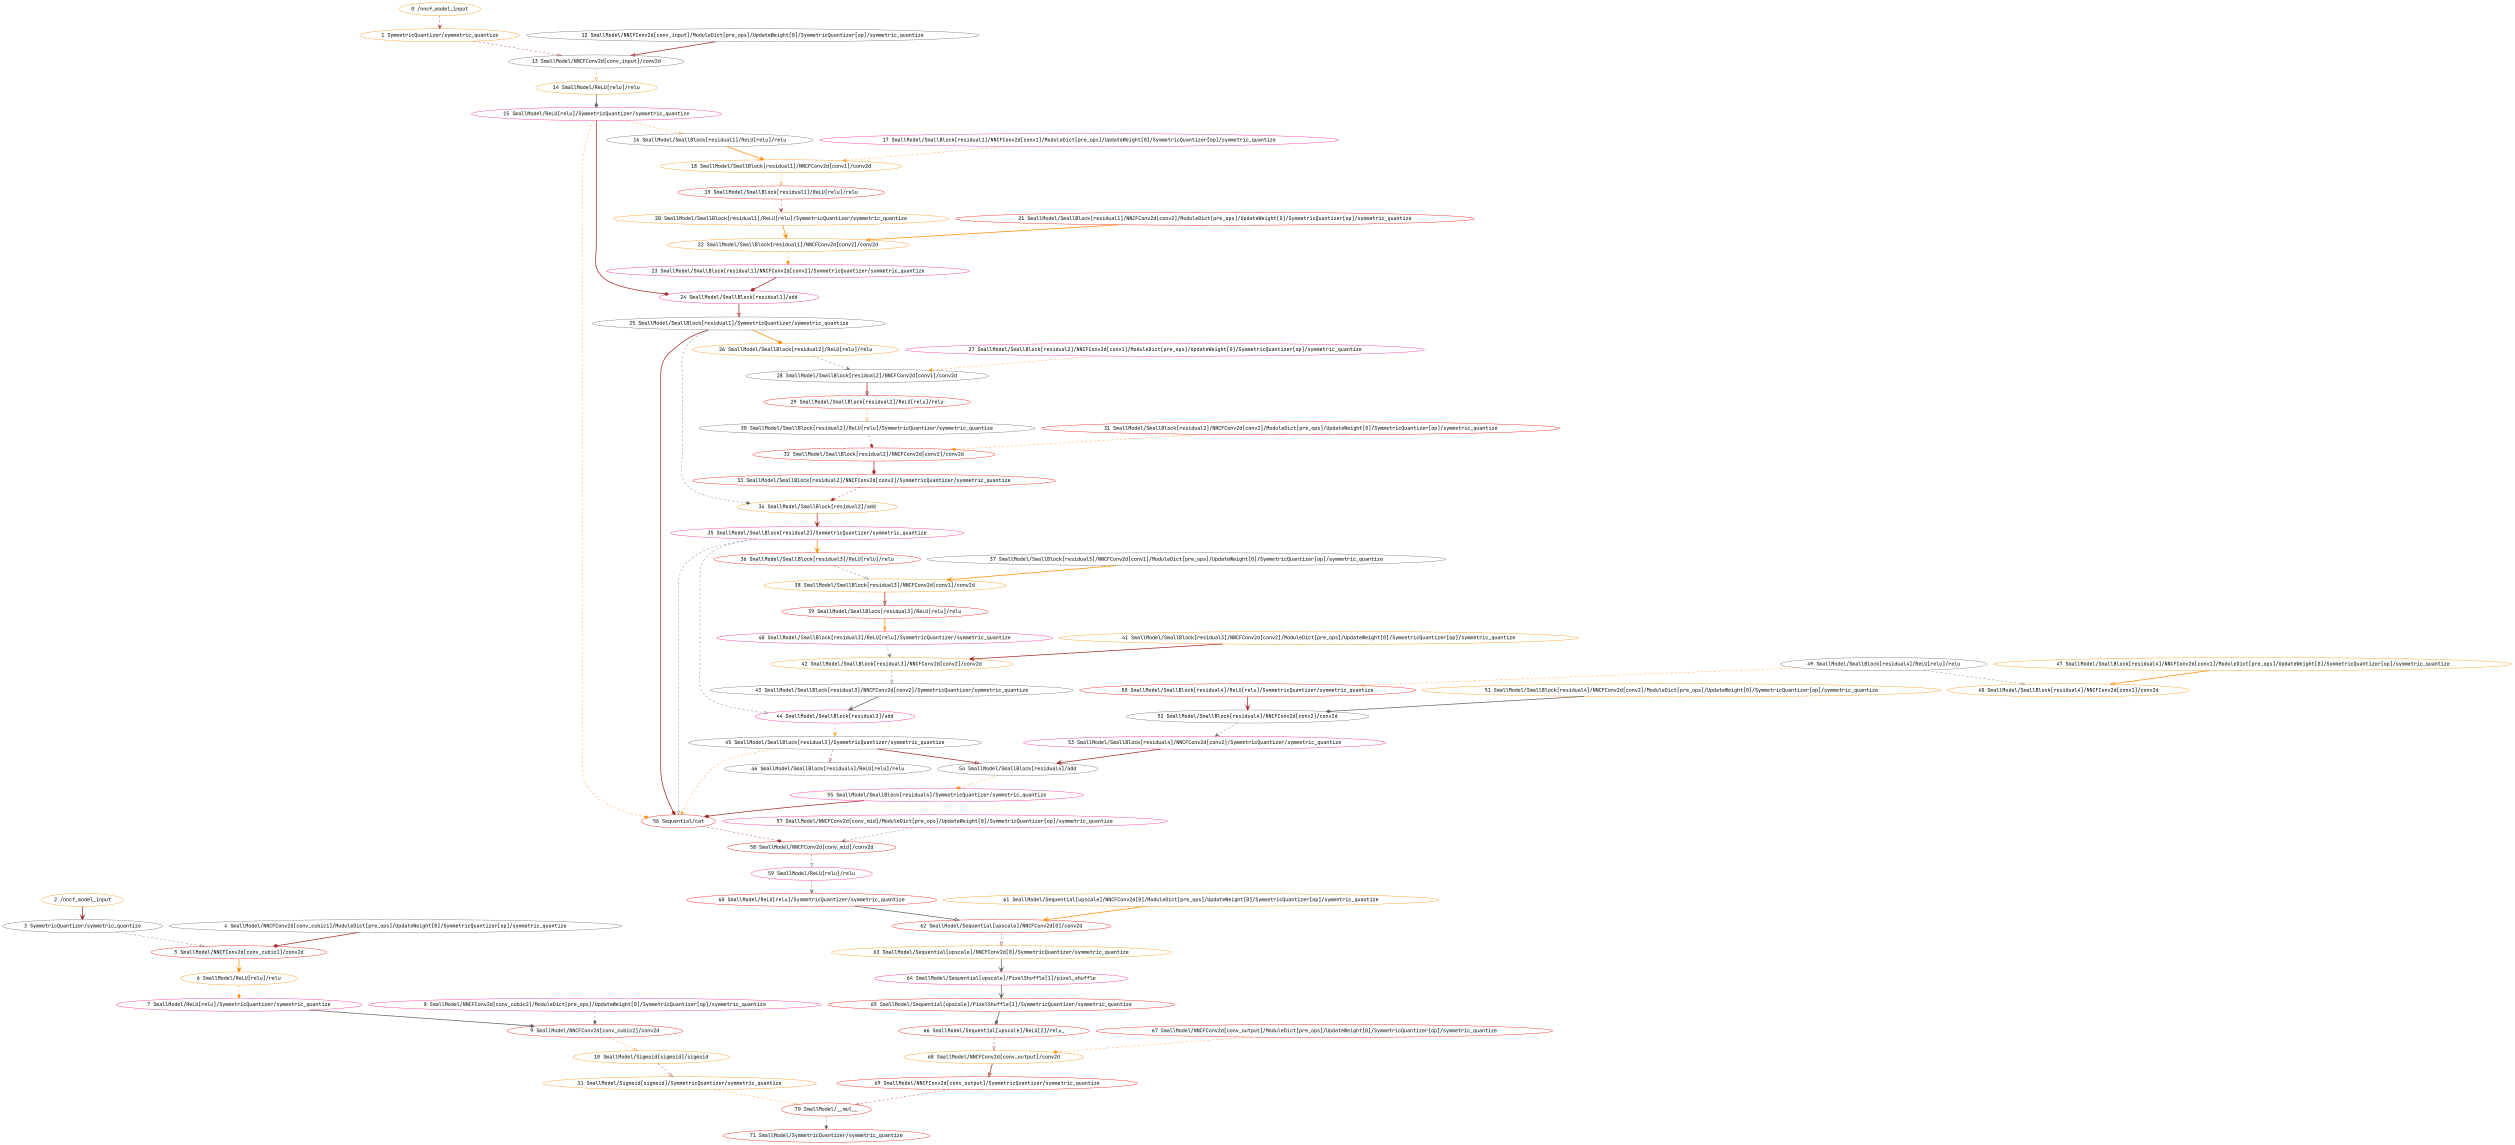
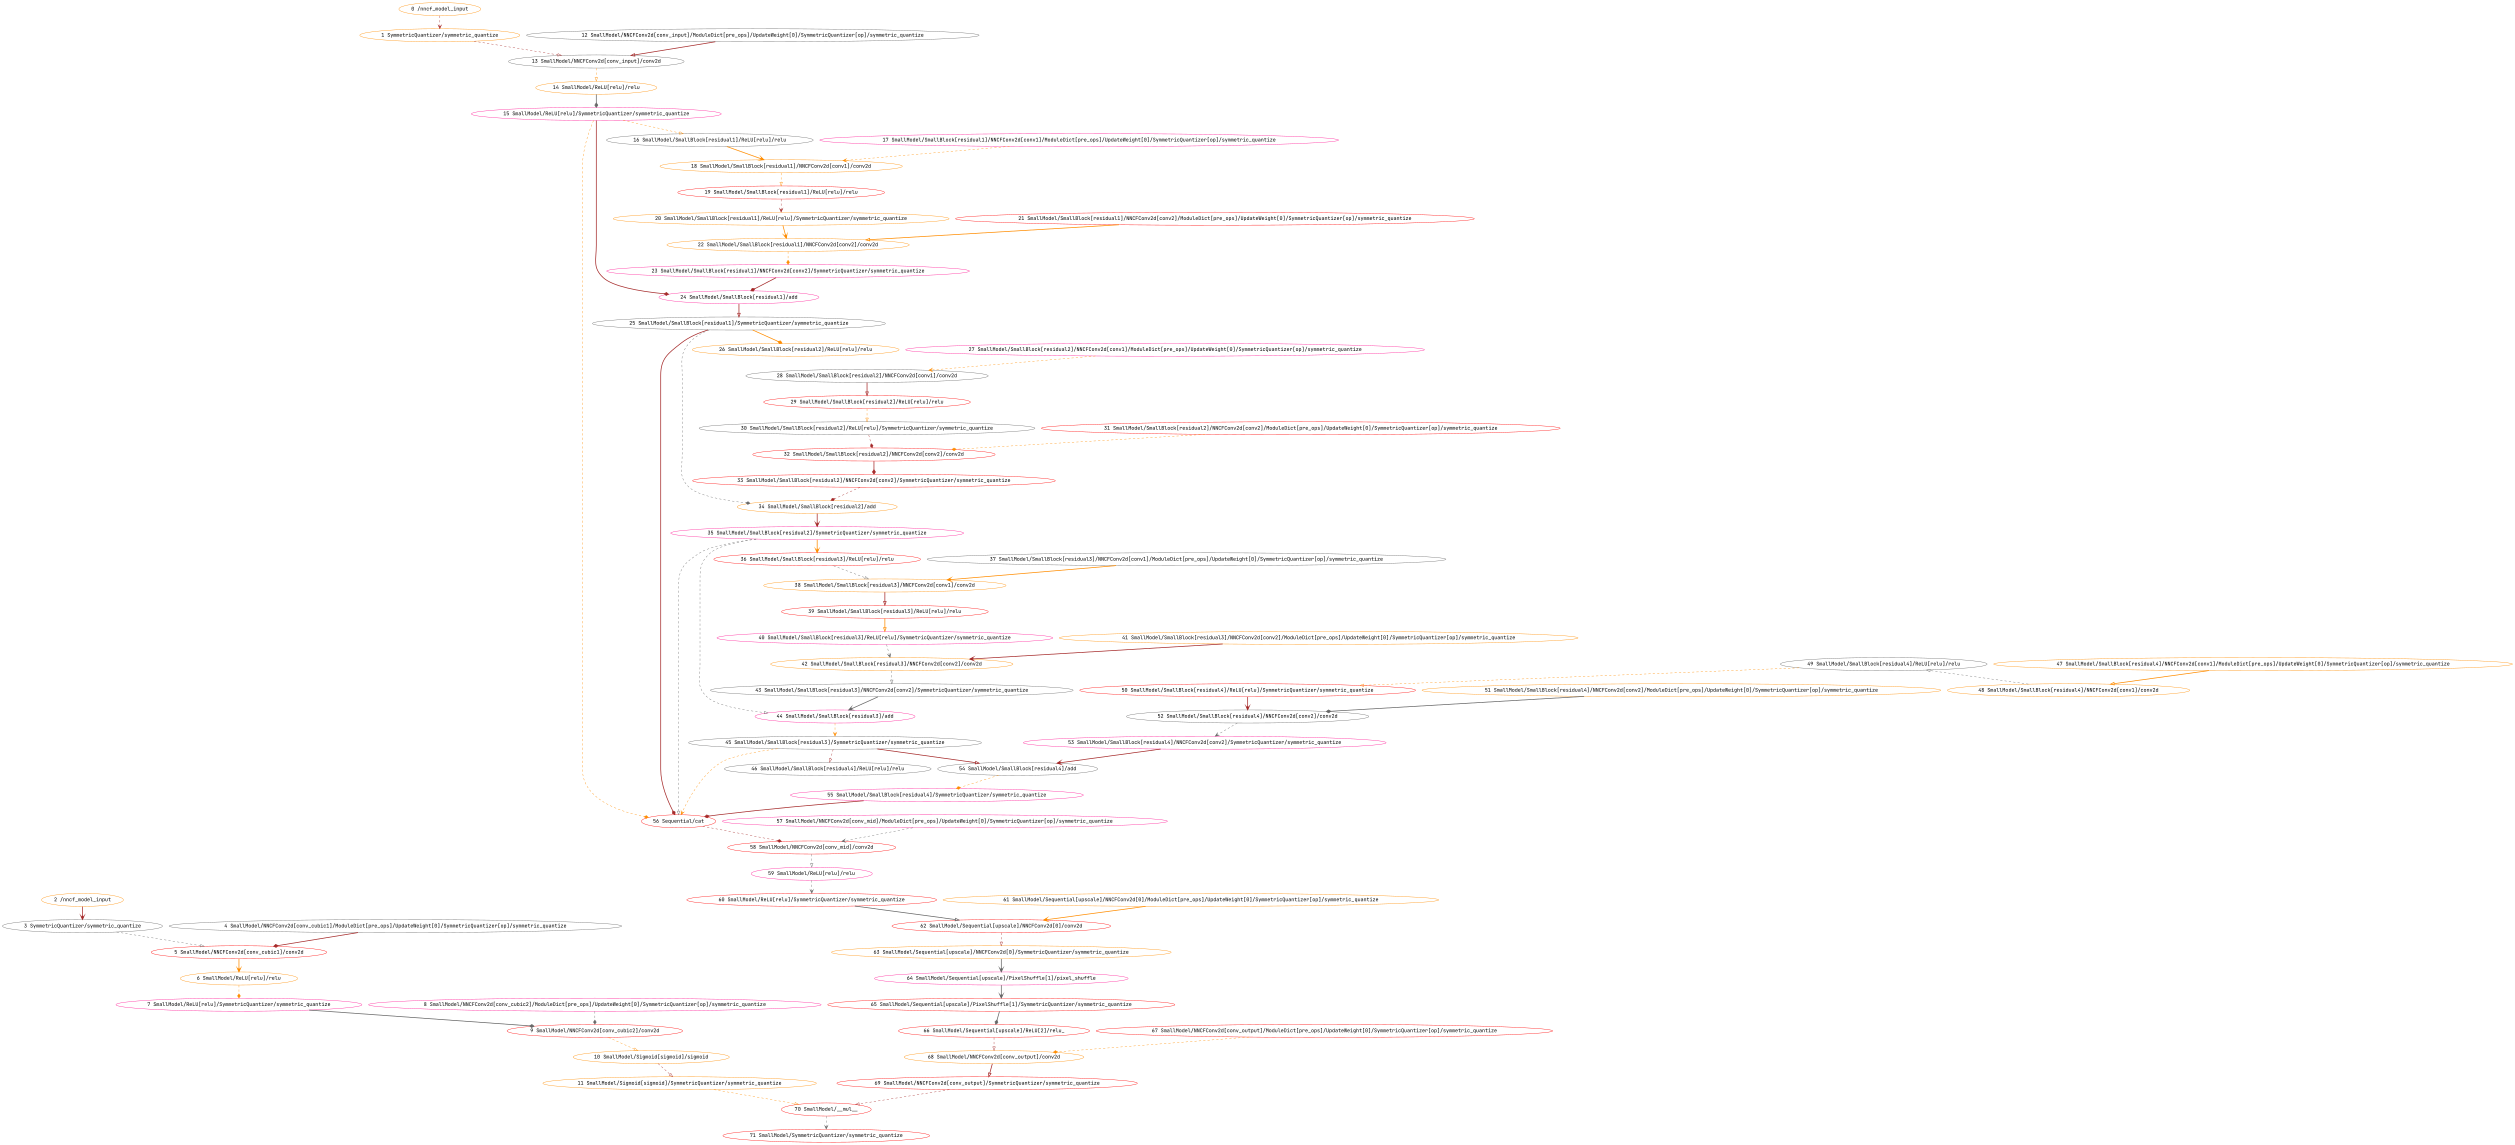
(830, 362) -> none
(1972, 677) -> (1979, 677)
(826, 1121) -> (826, 1121)
